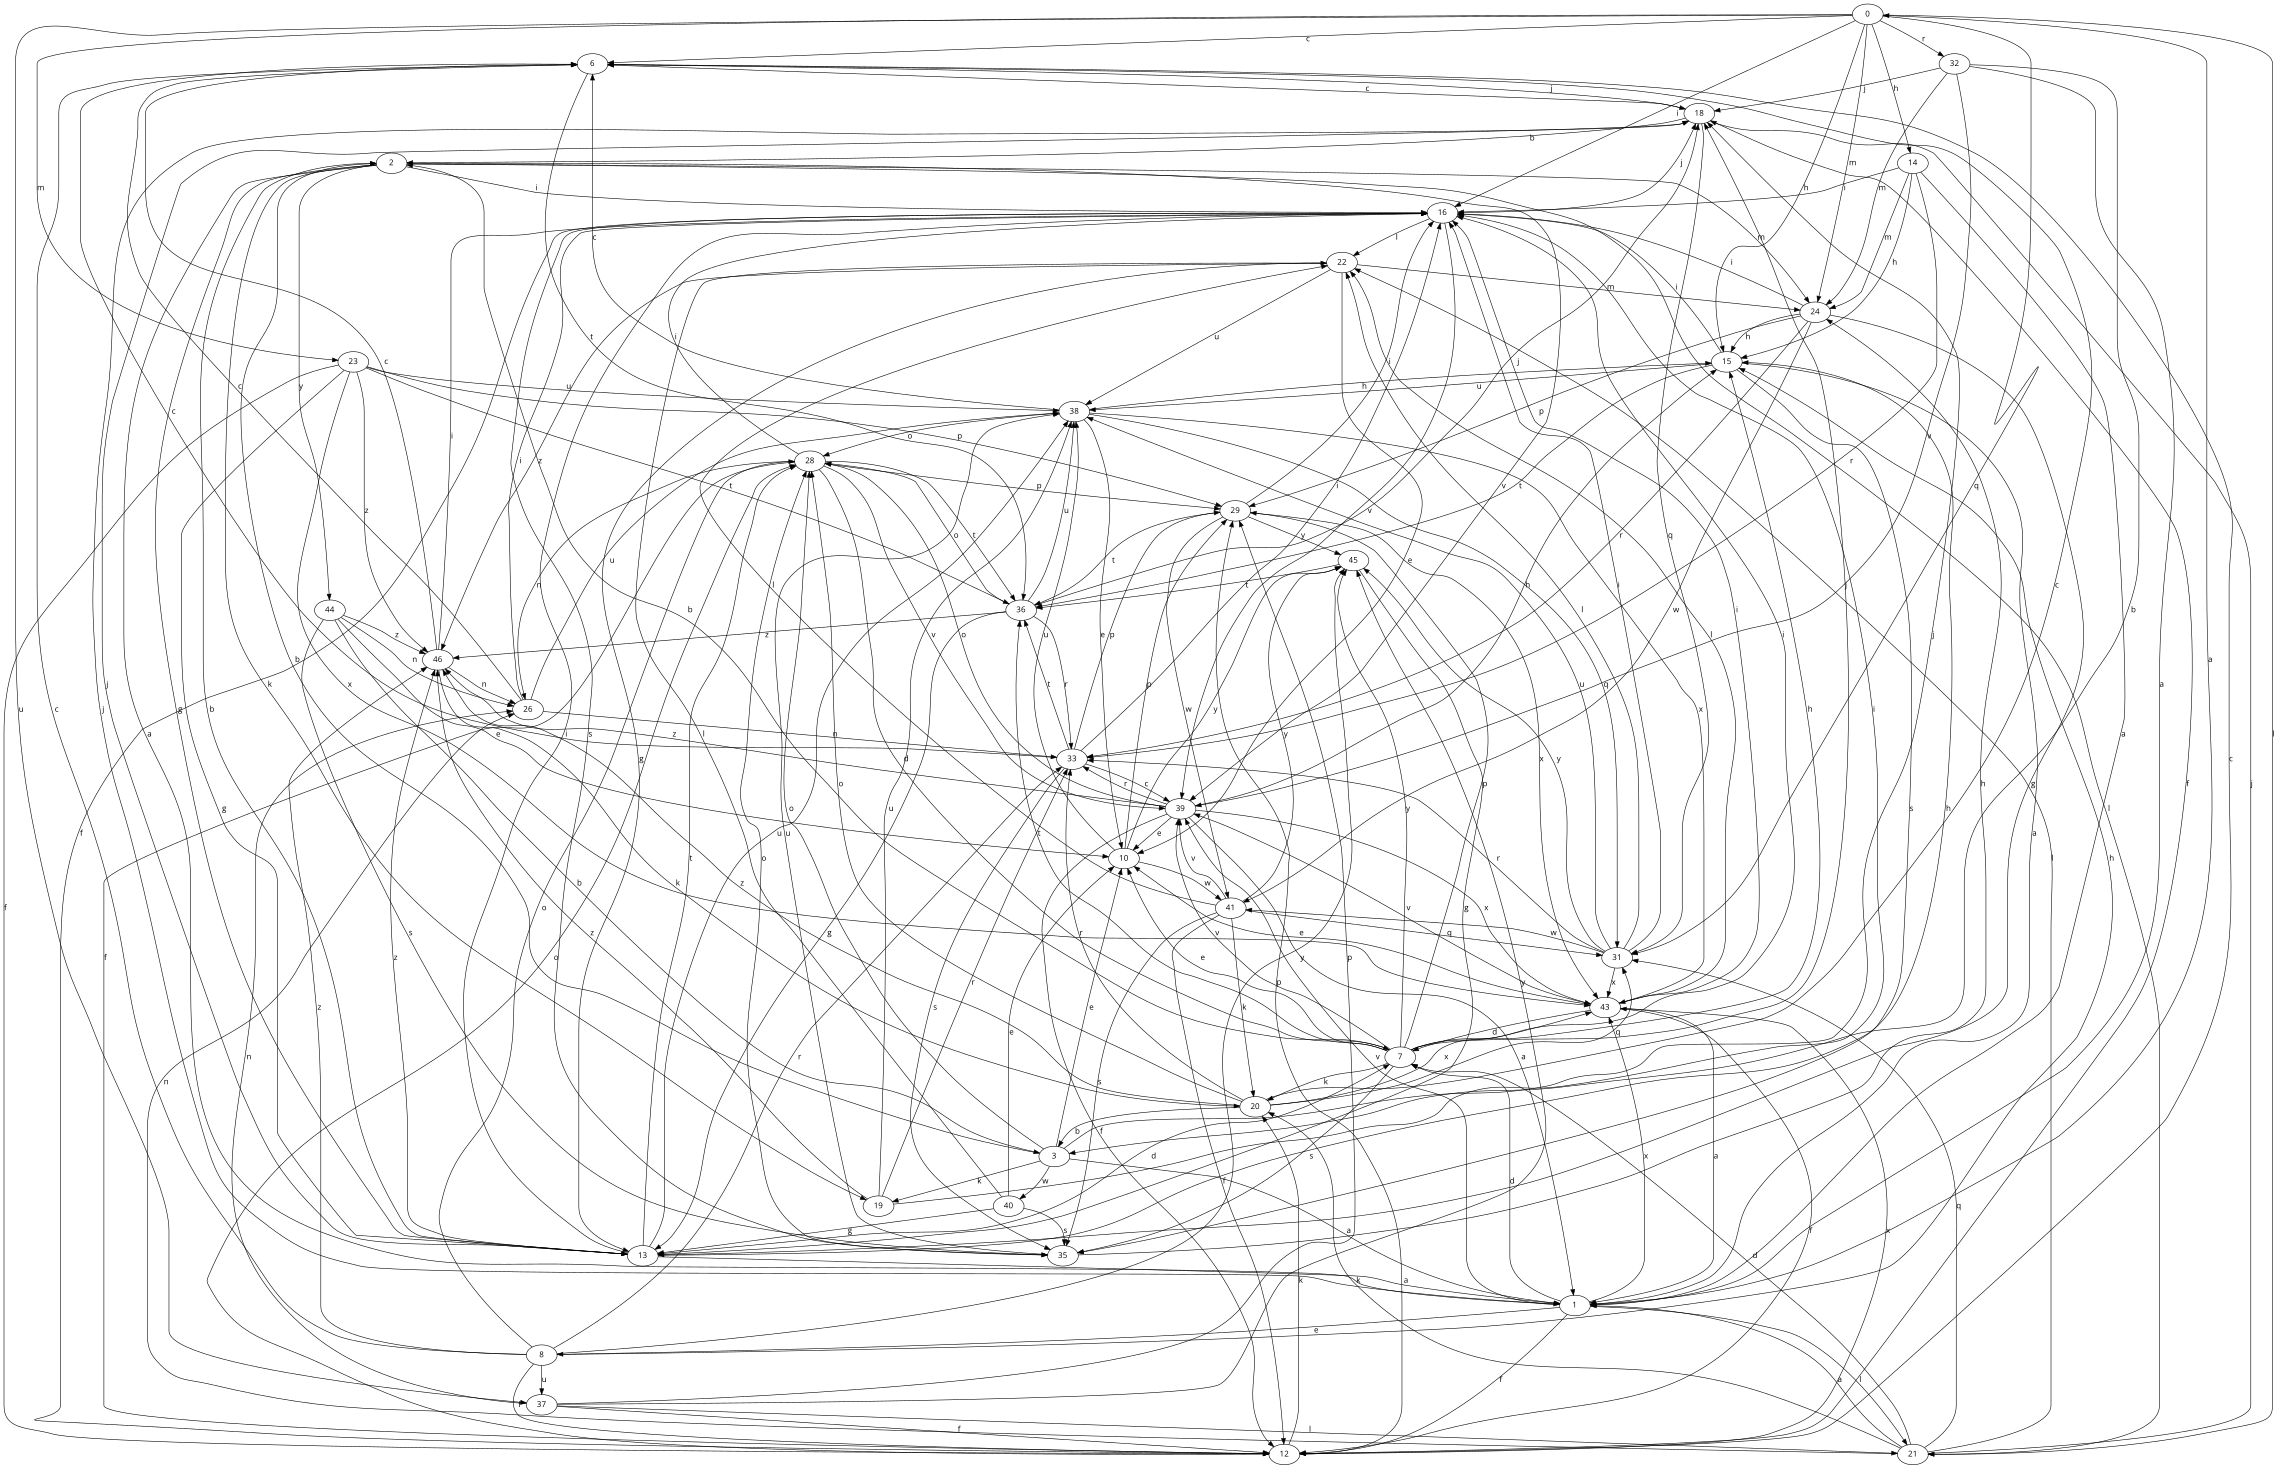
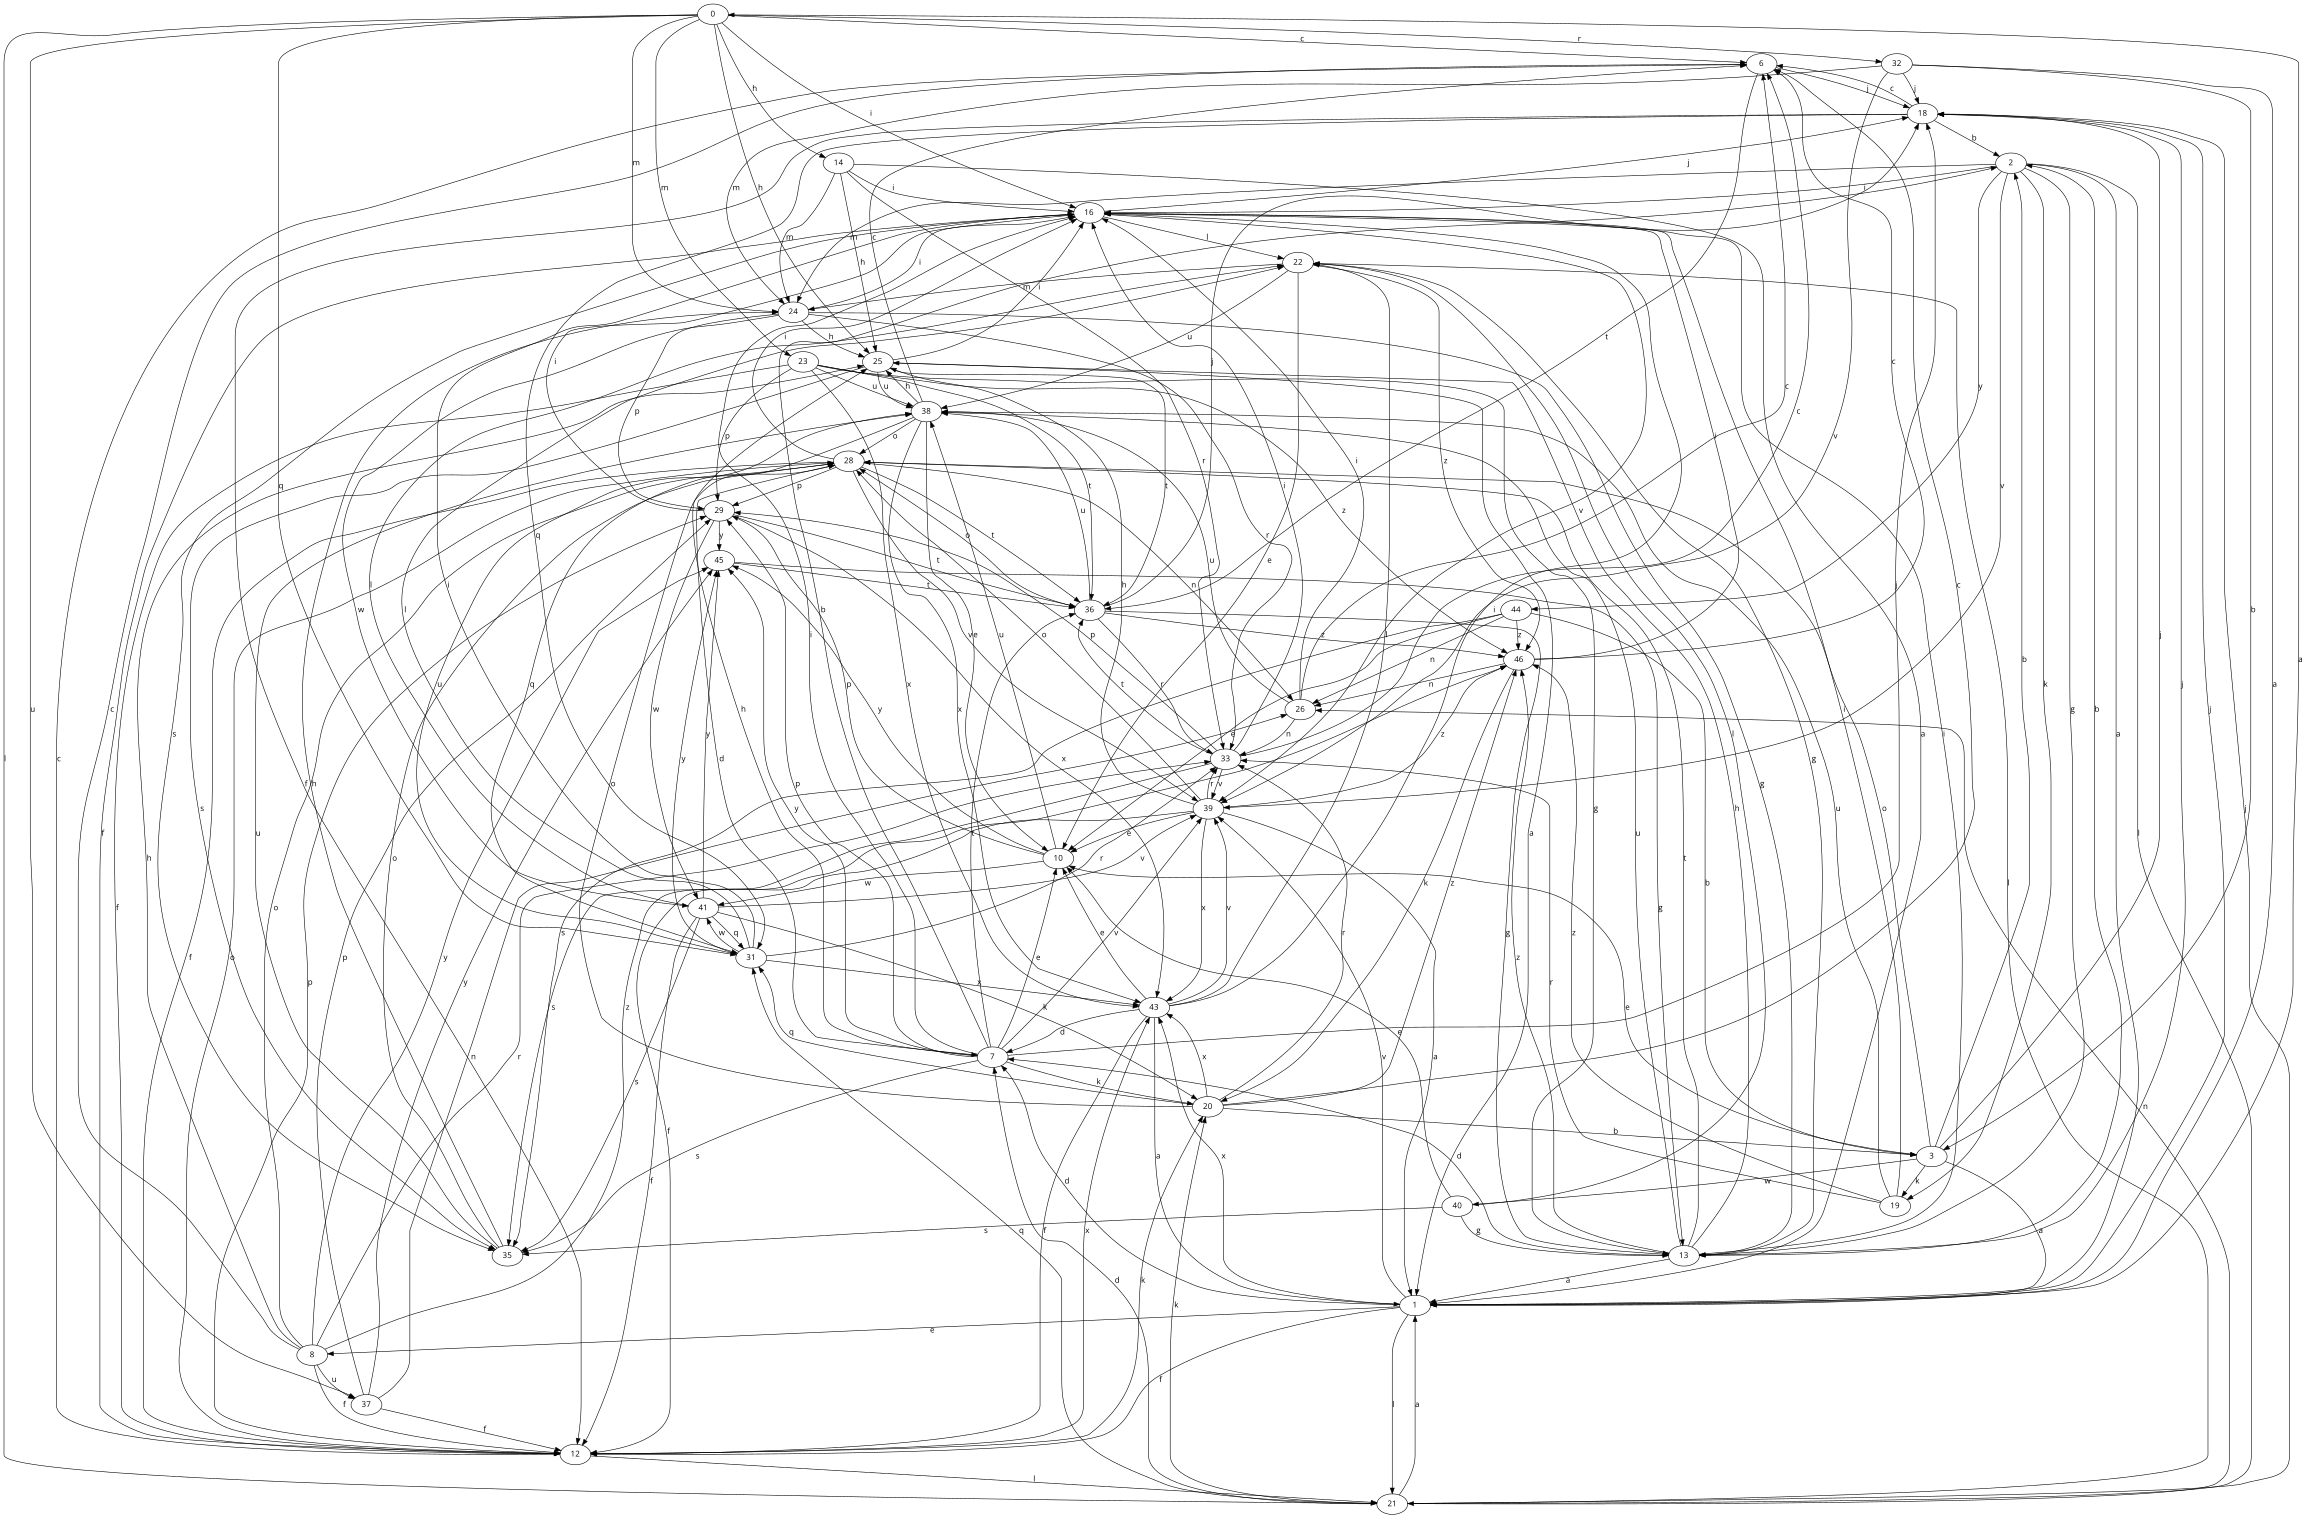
(1727, 362) -> (878, 362)
(1147, 784) -> (1220, 784)
(1224, 1430) -> (981, 1479)
